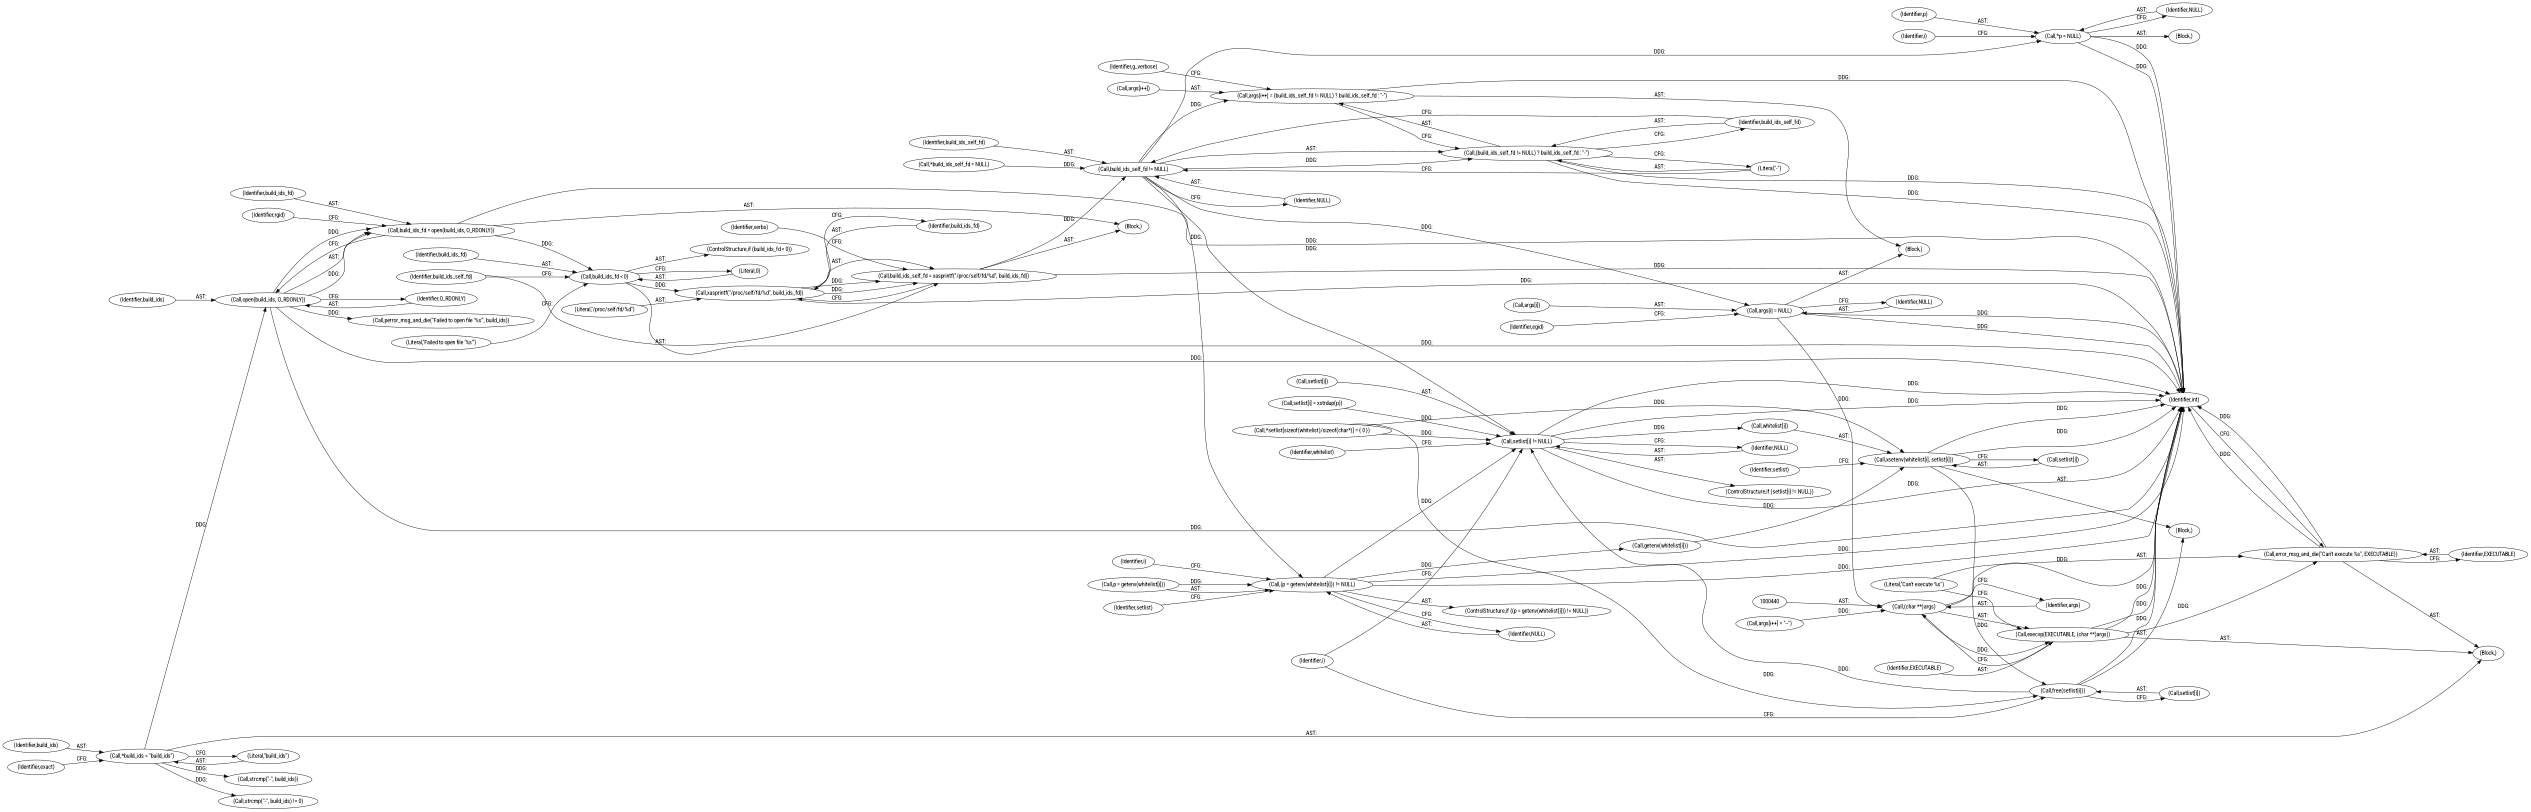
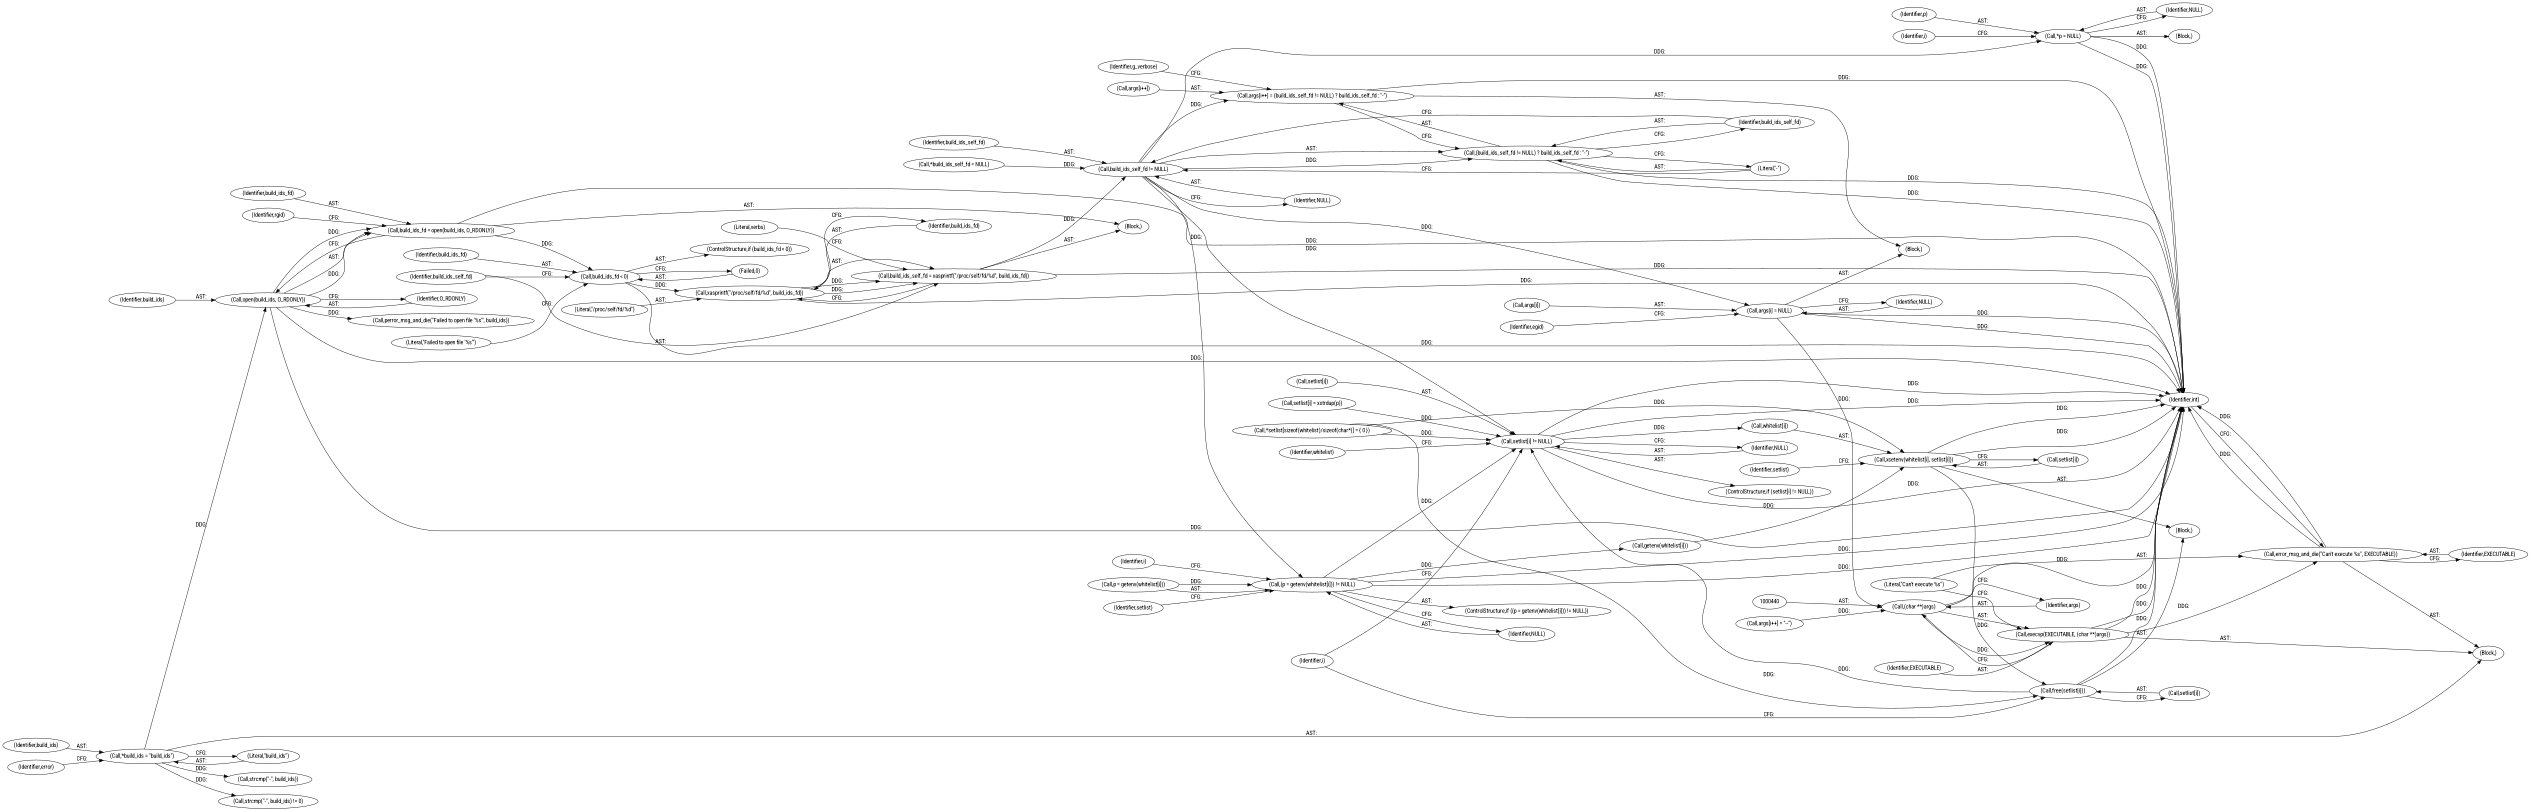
(750, 228) -> (750, 228)
(750, 271) -> (750, 271)
(36, 767) -> (36, 767)
